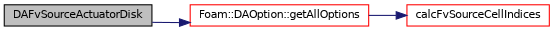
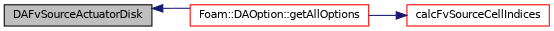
(166, 23) -> (177, 8)
